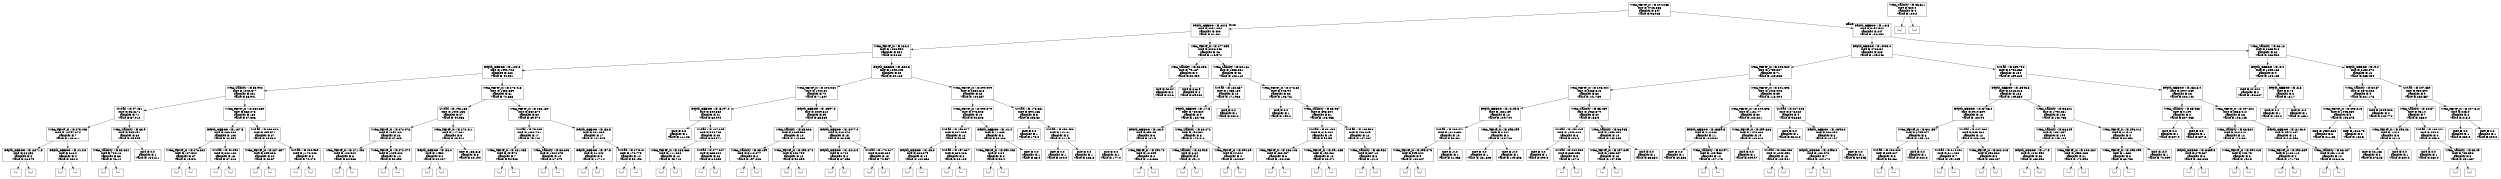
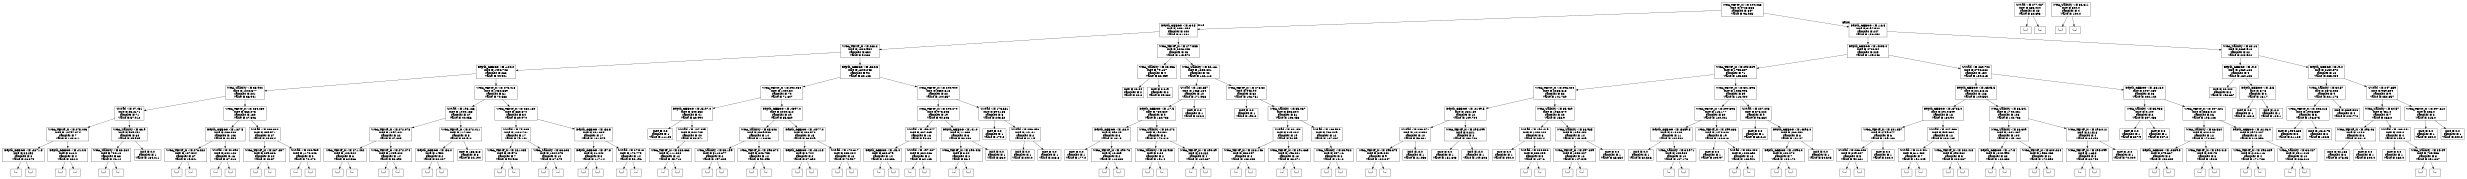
(710, 144) -> none
